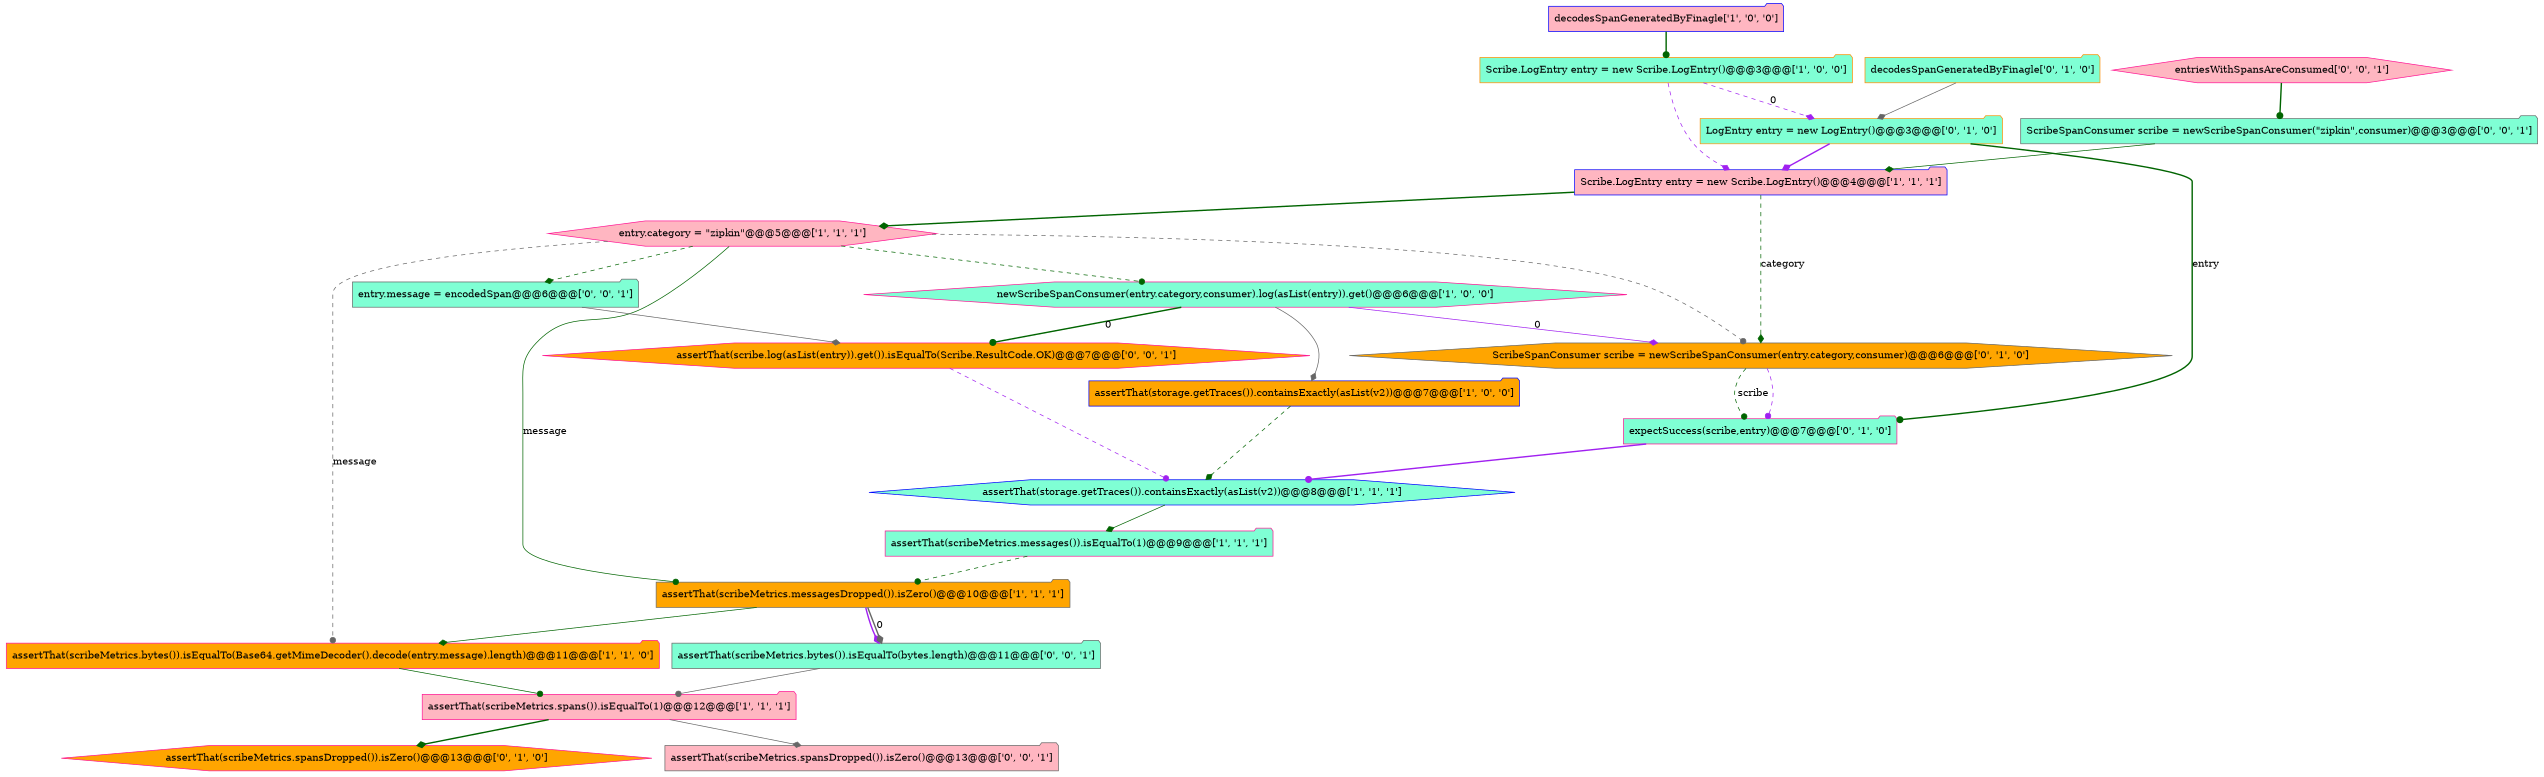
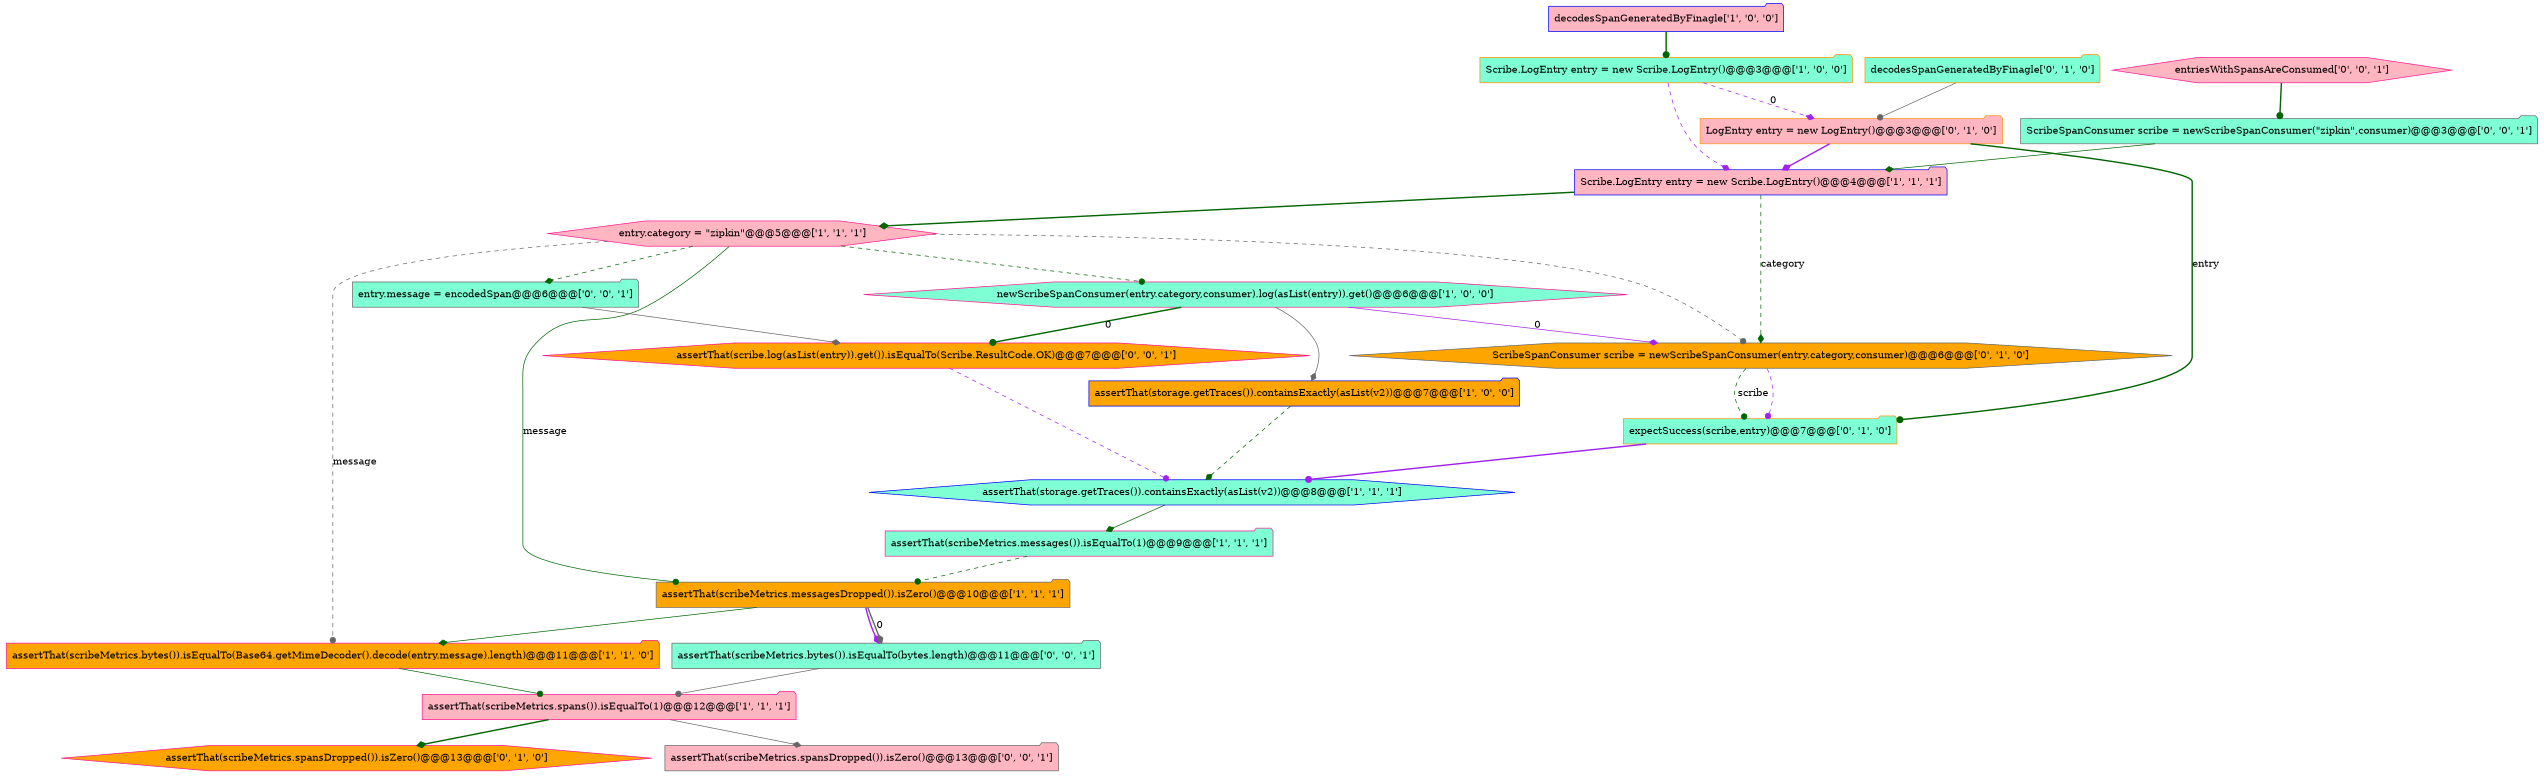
(1921, 99) -> (1919, 100)
(1851, 131) -> (1851, 131)
(1760, 431) -> (1760, 431)
